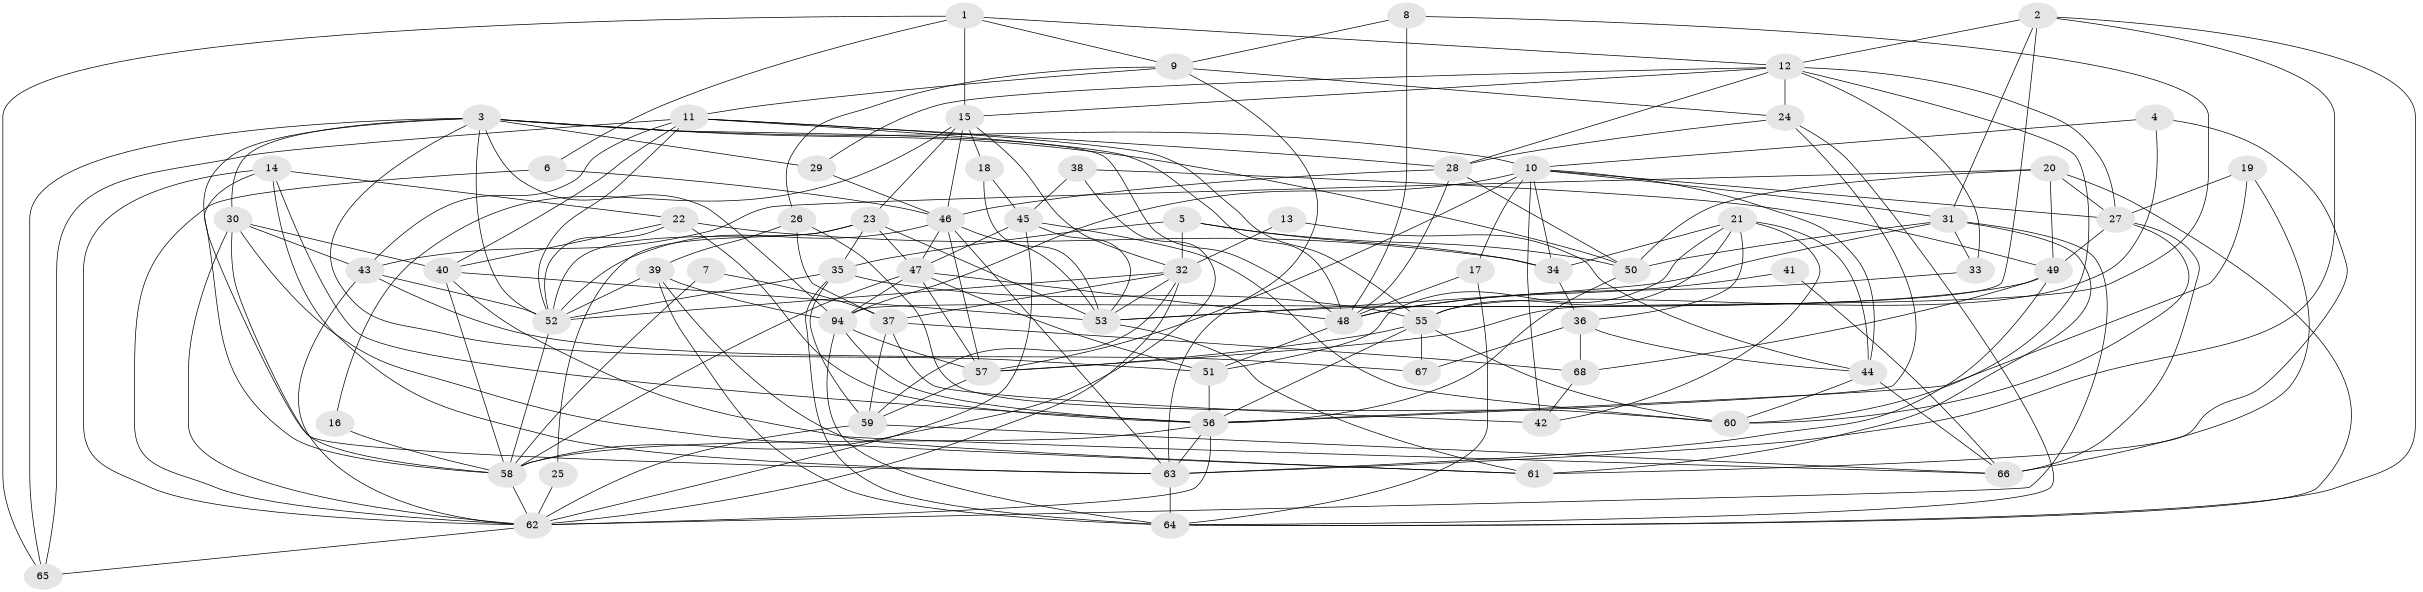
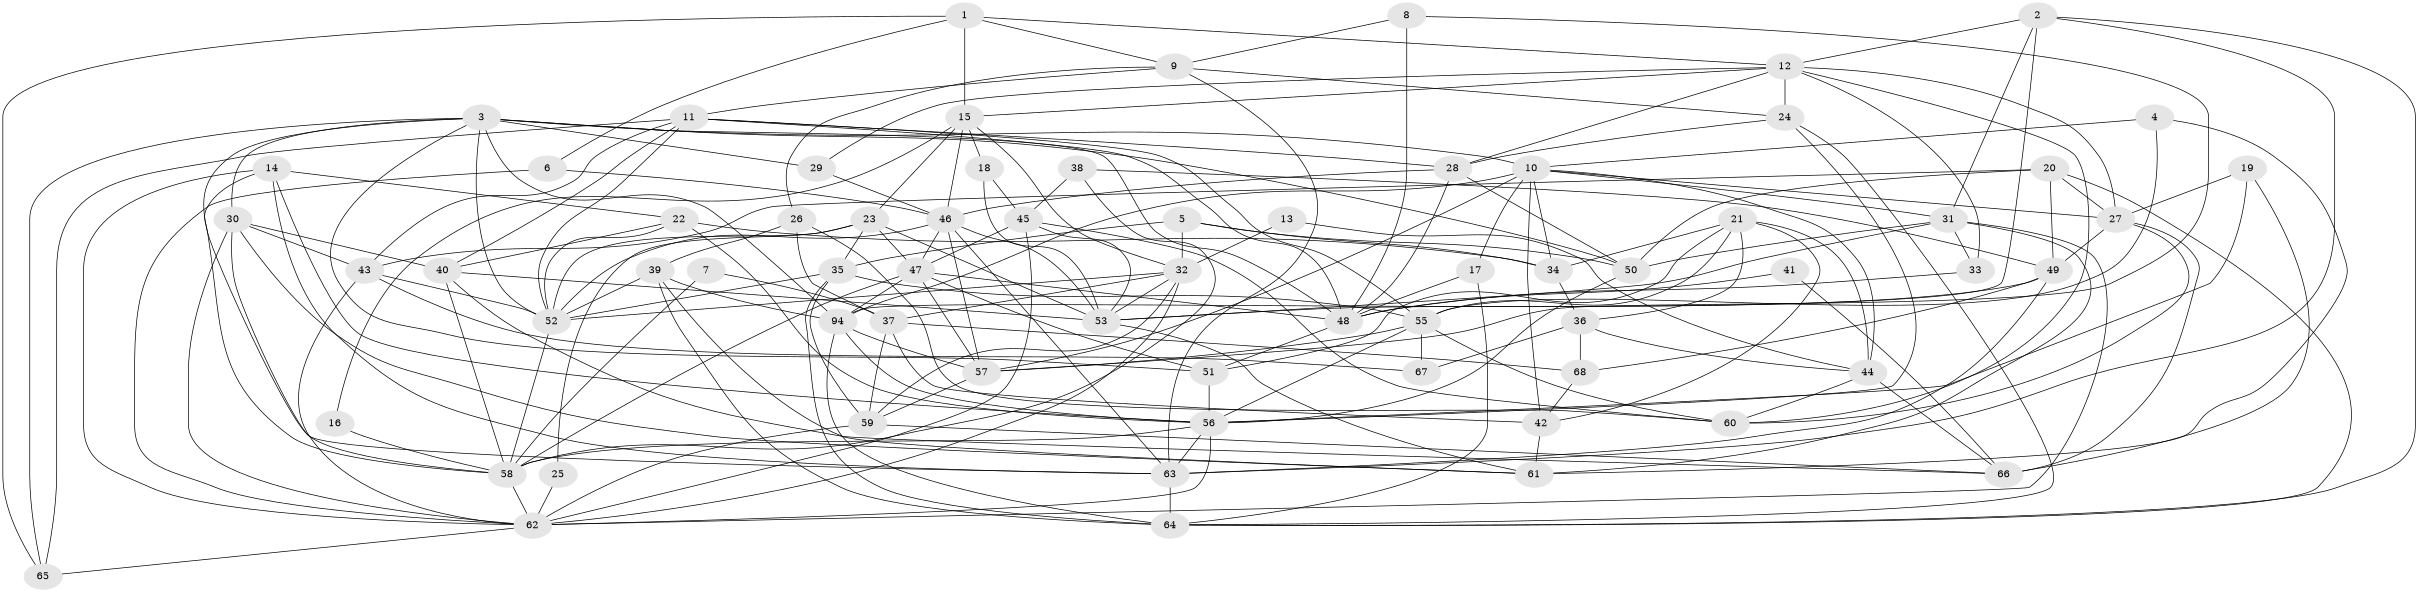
none -> (1538, 449)
